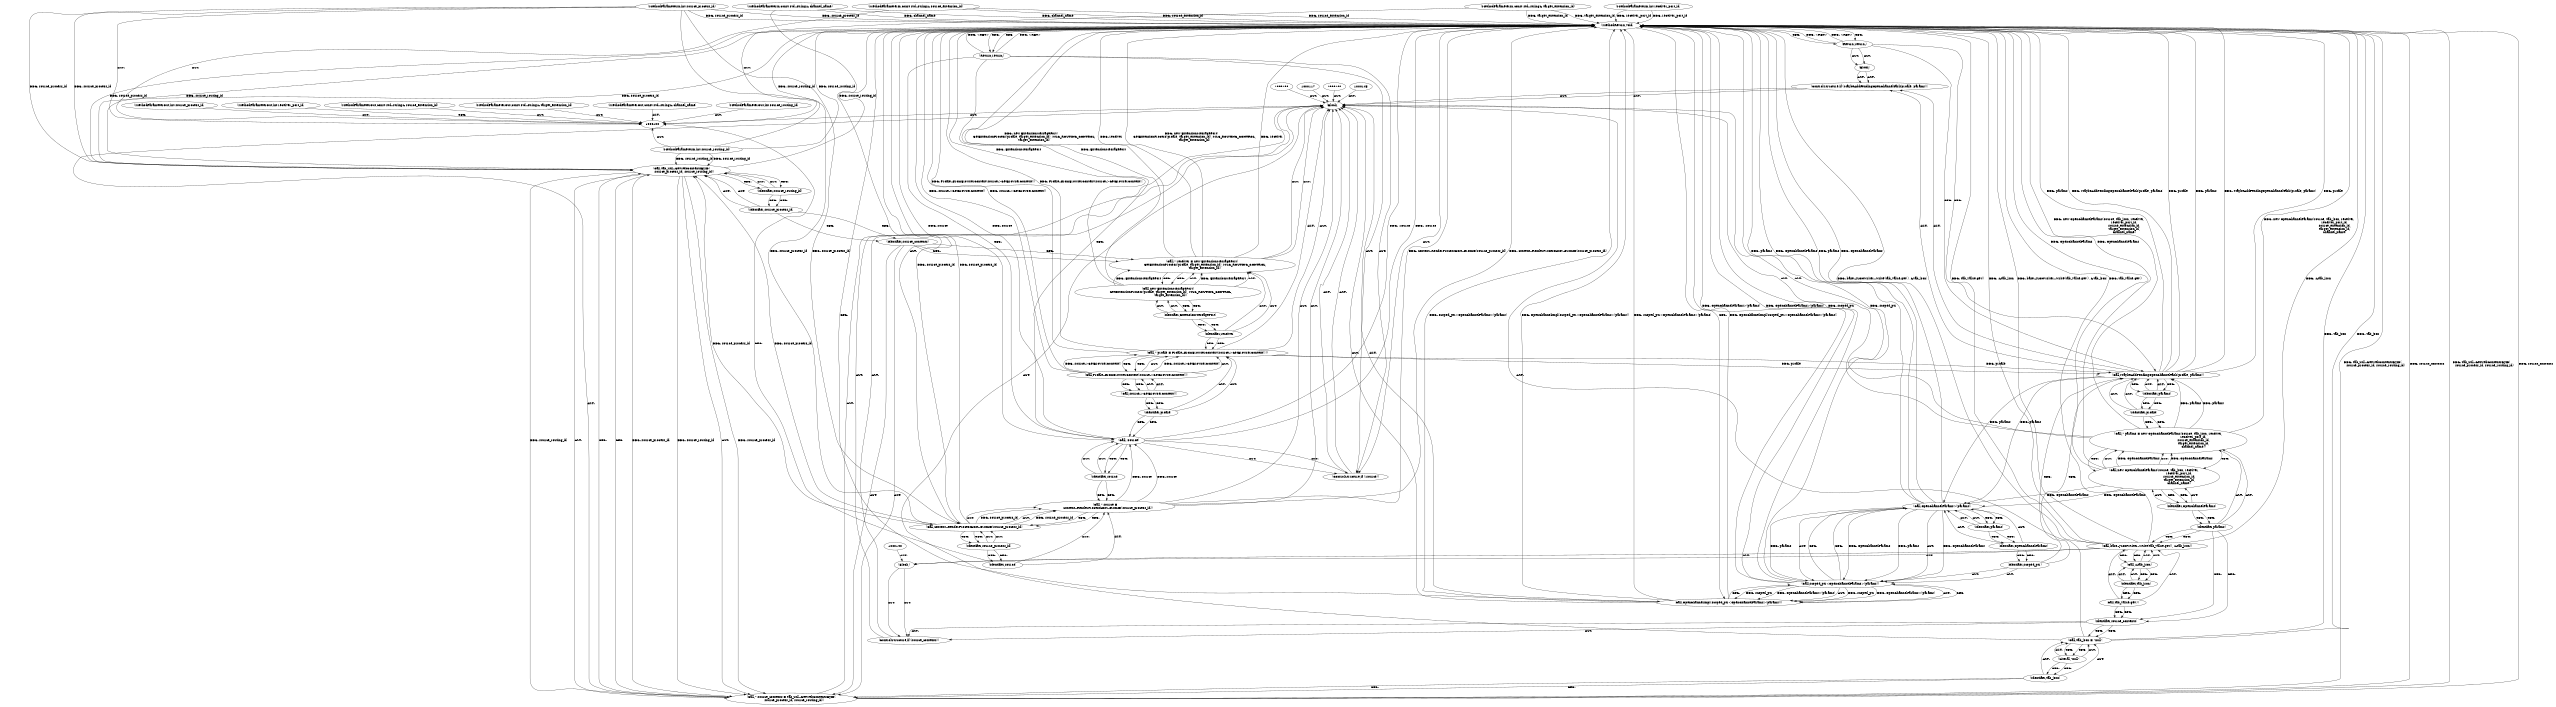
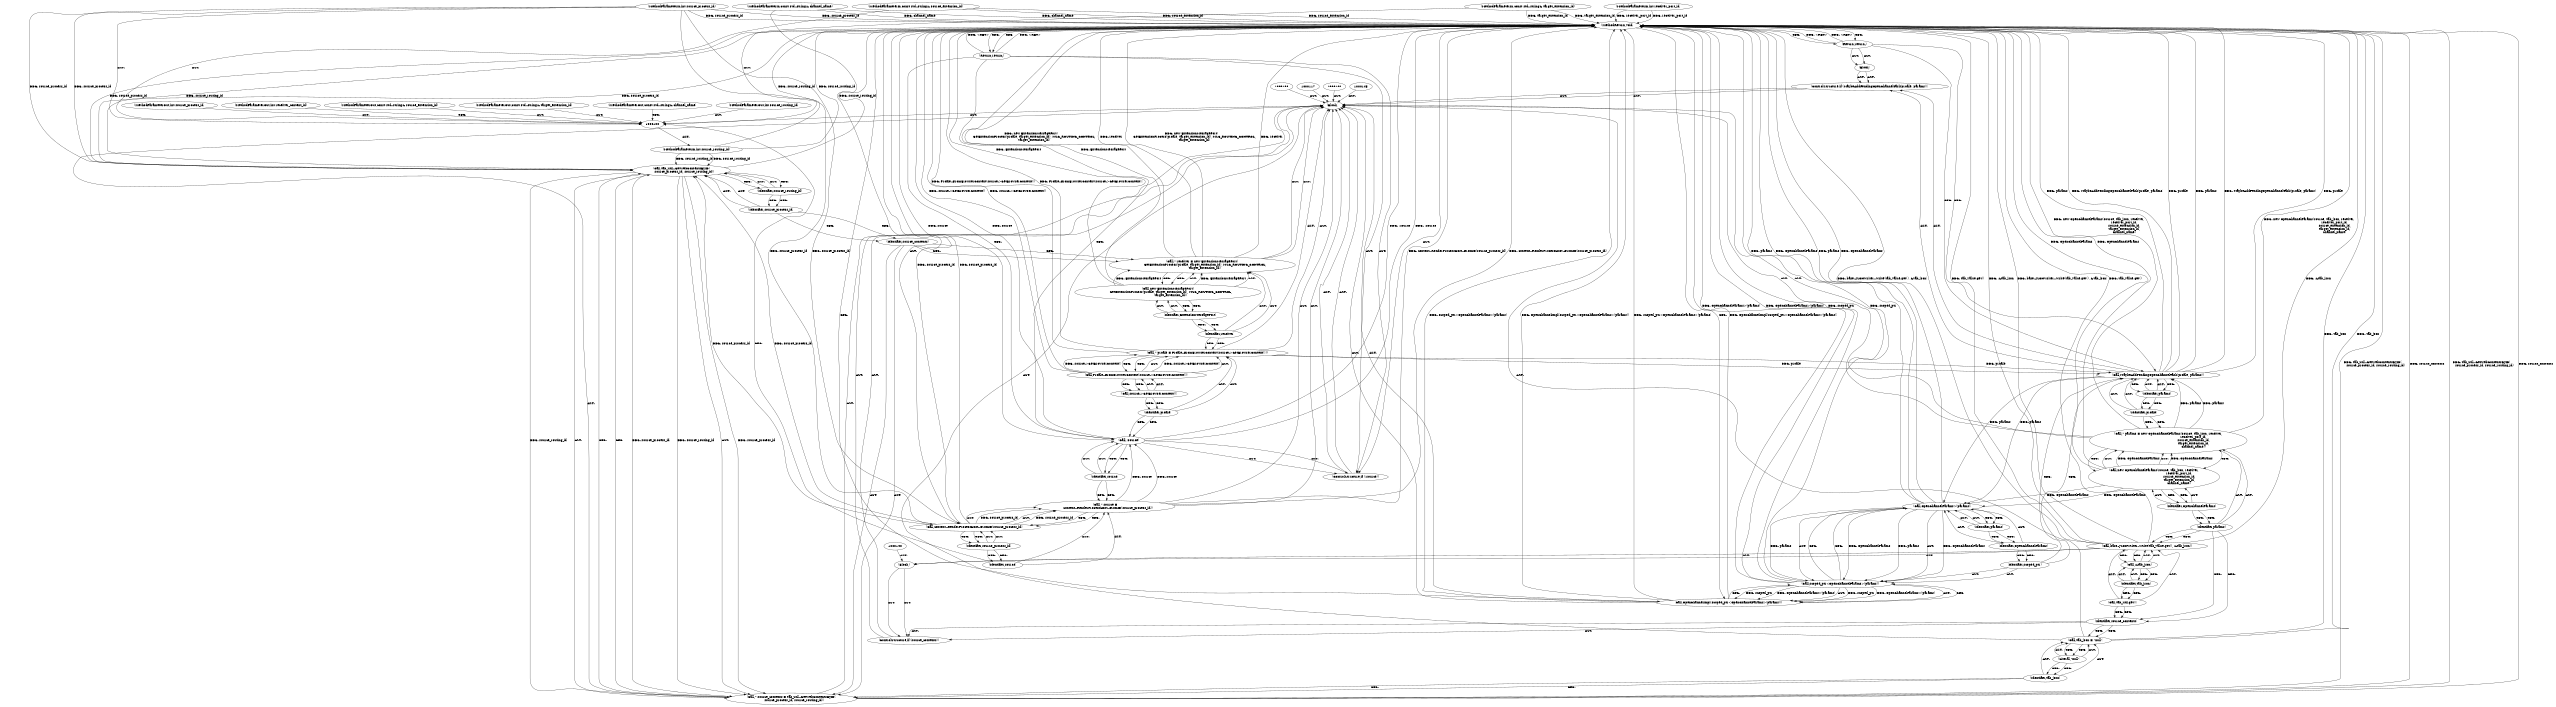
(271, 105) -> (271, 105)
(657, 115) -> (657, 115)
(657, 142) -> (673, 136)
(2123, 603) -> (2123, 603)
